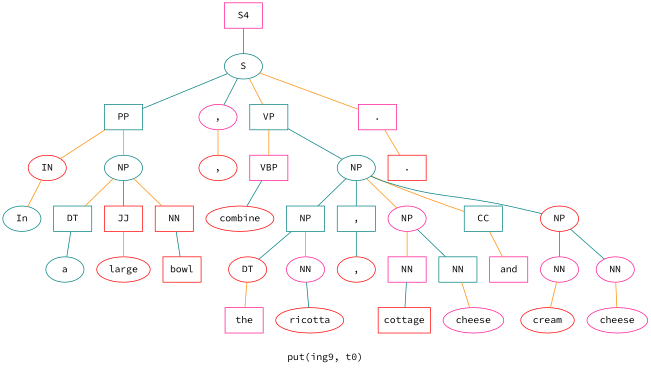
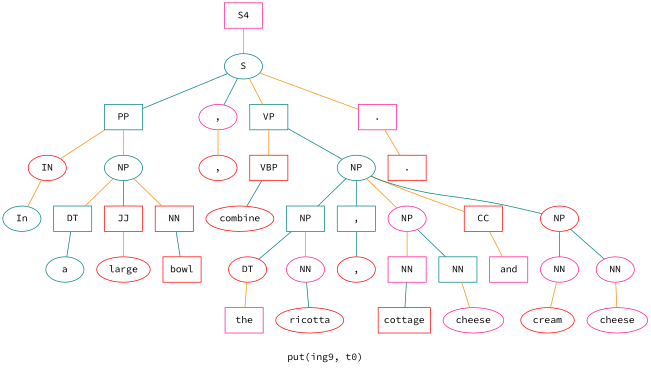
(243, 41) -> (243, 41)
(269, 168) -> (269, 168)
(483, 219) -> (483, 219)
